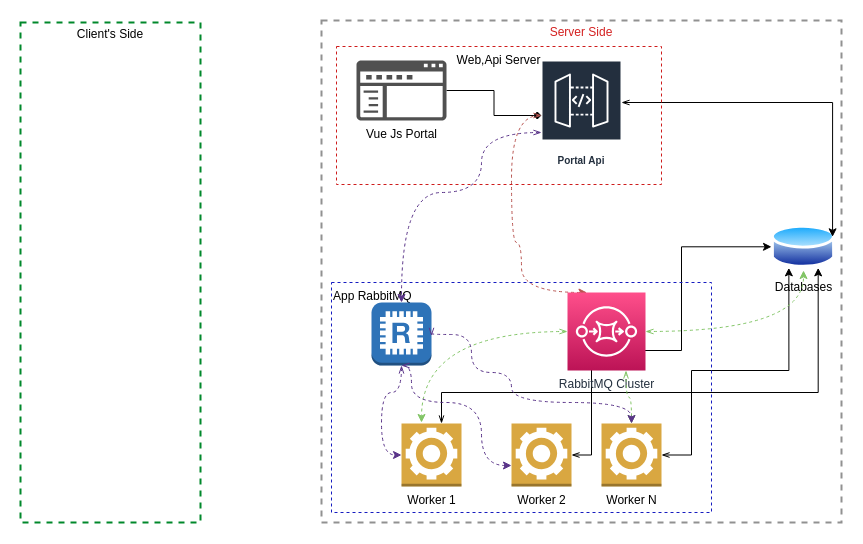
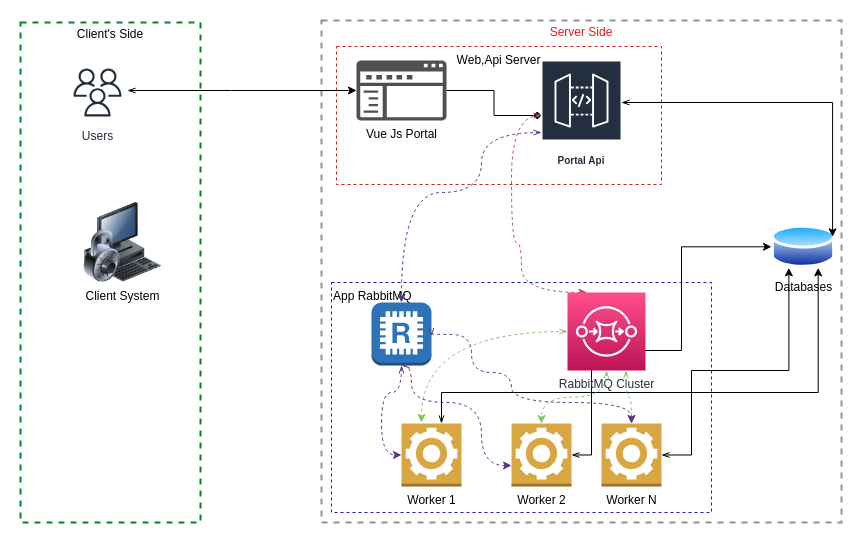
none -> (240, 91)
none -> (98, 93)
none -> (123, 243)
(736, 325) -> (576, 397)
